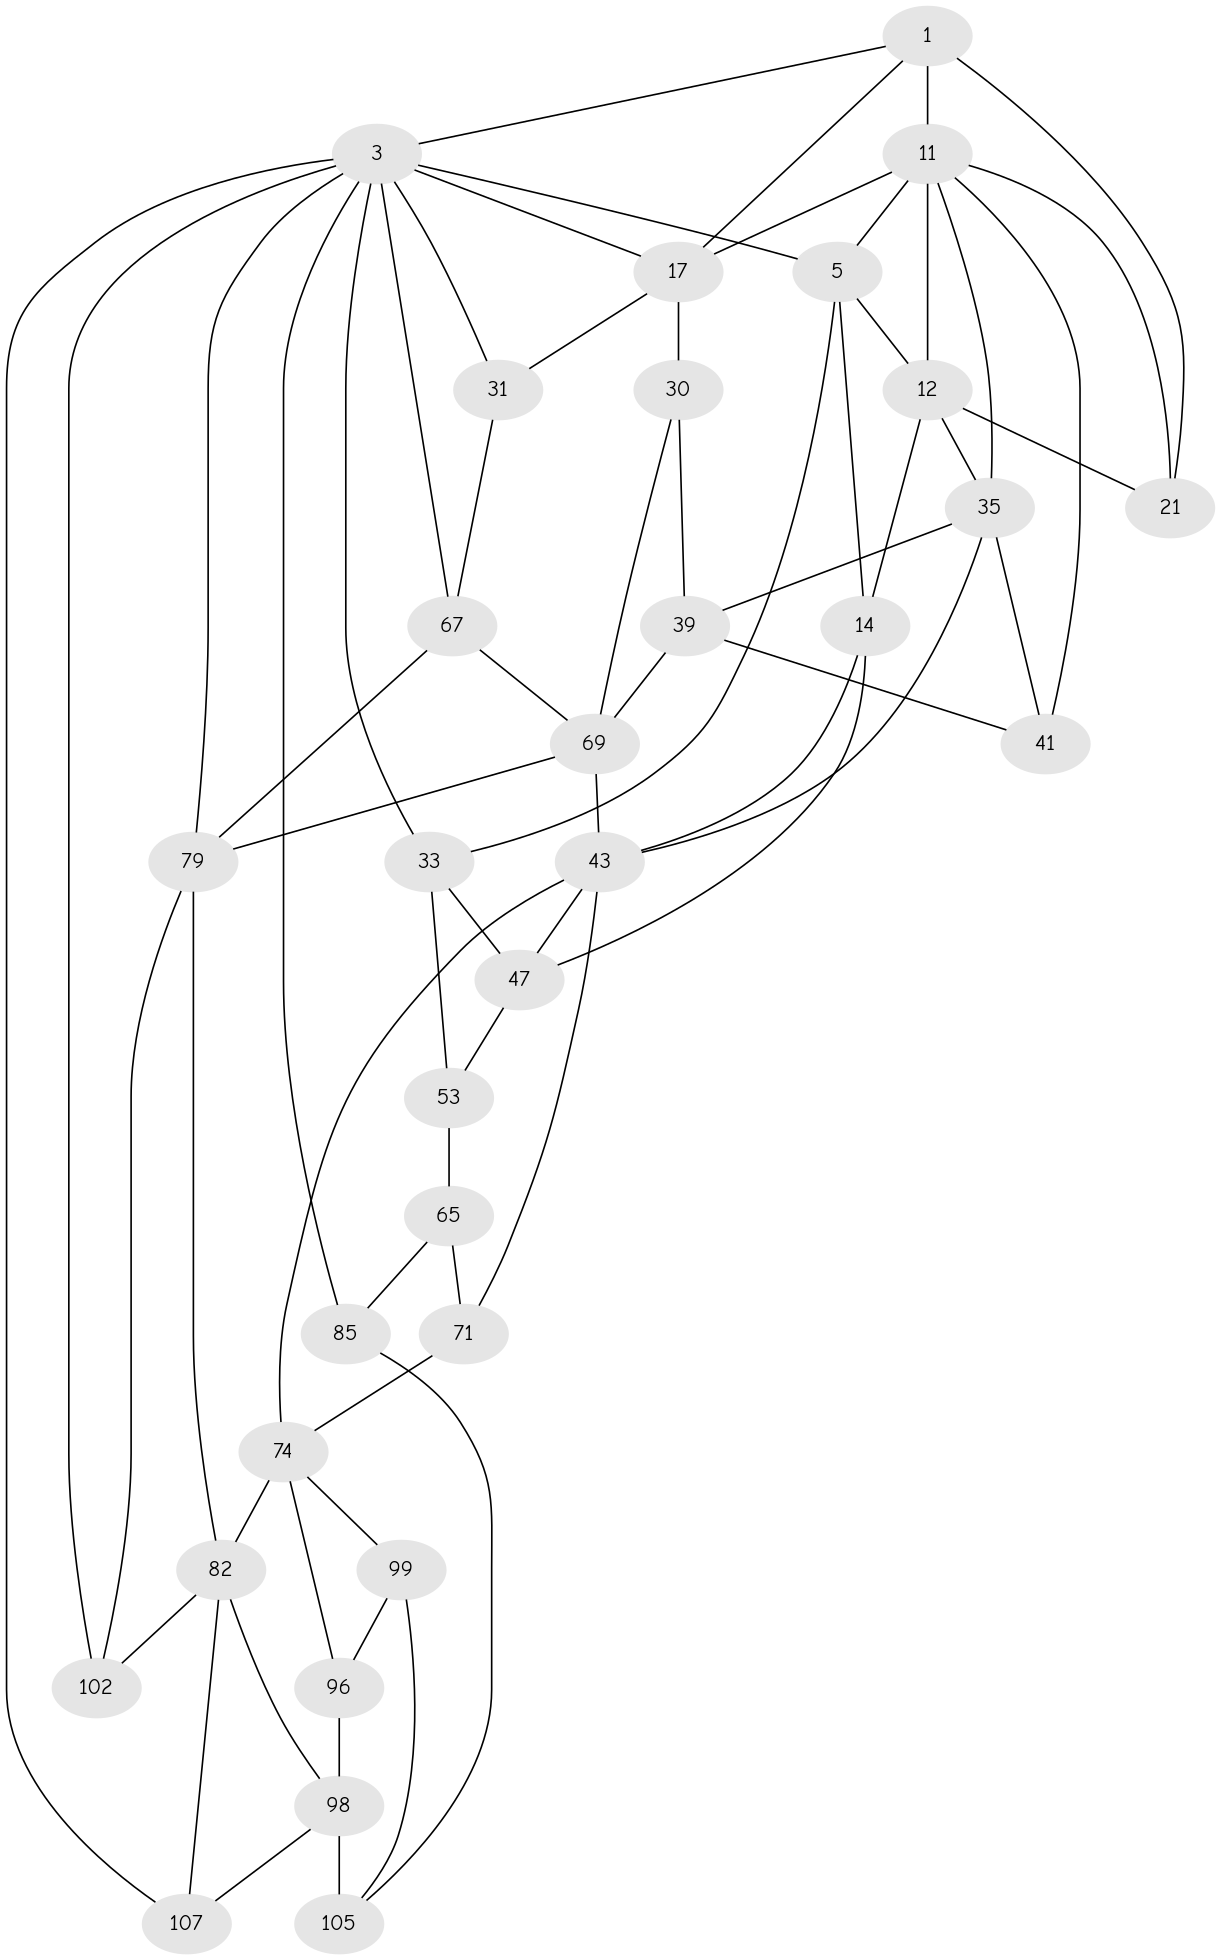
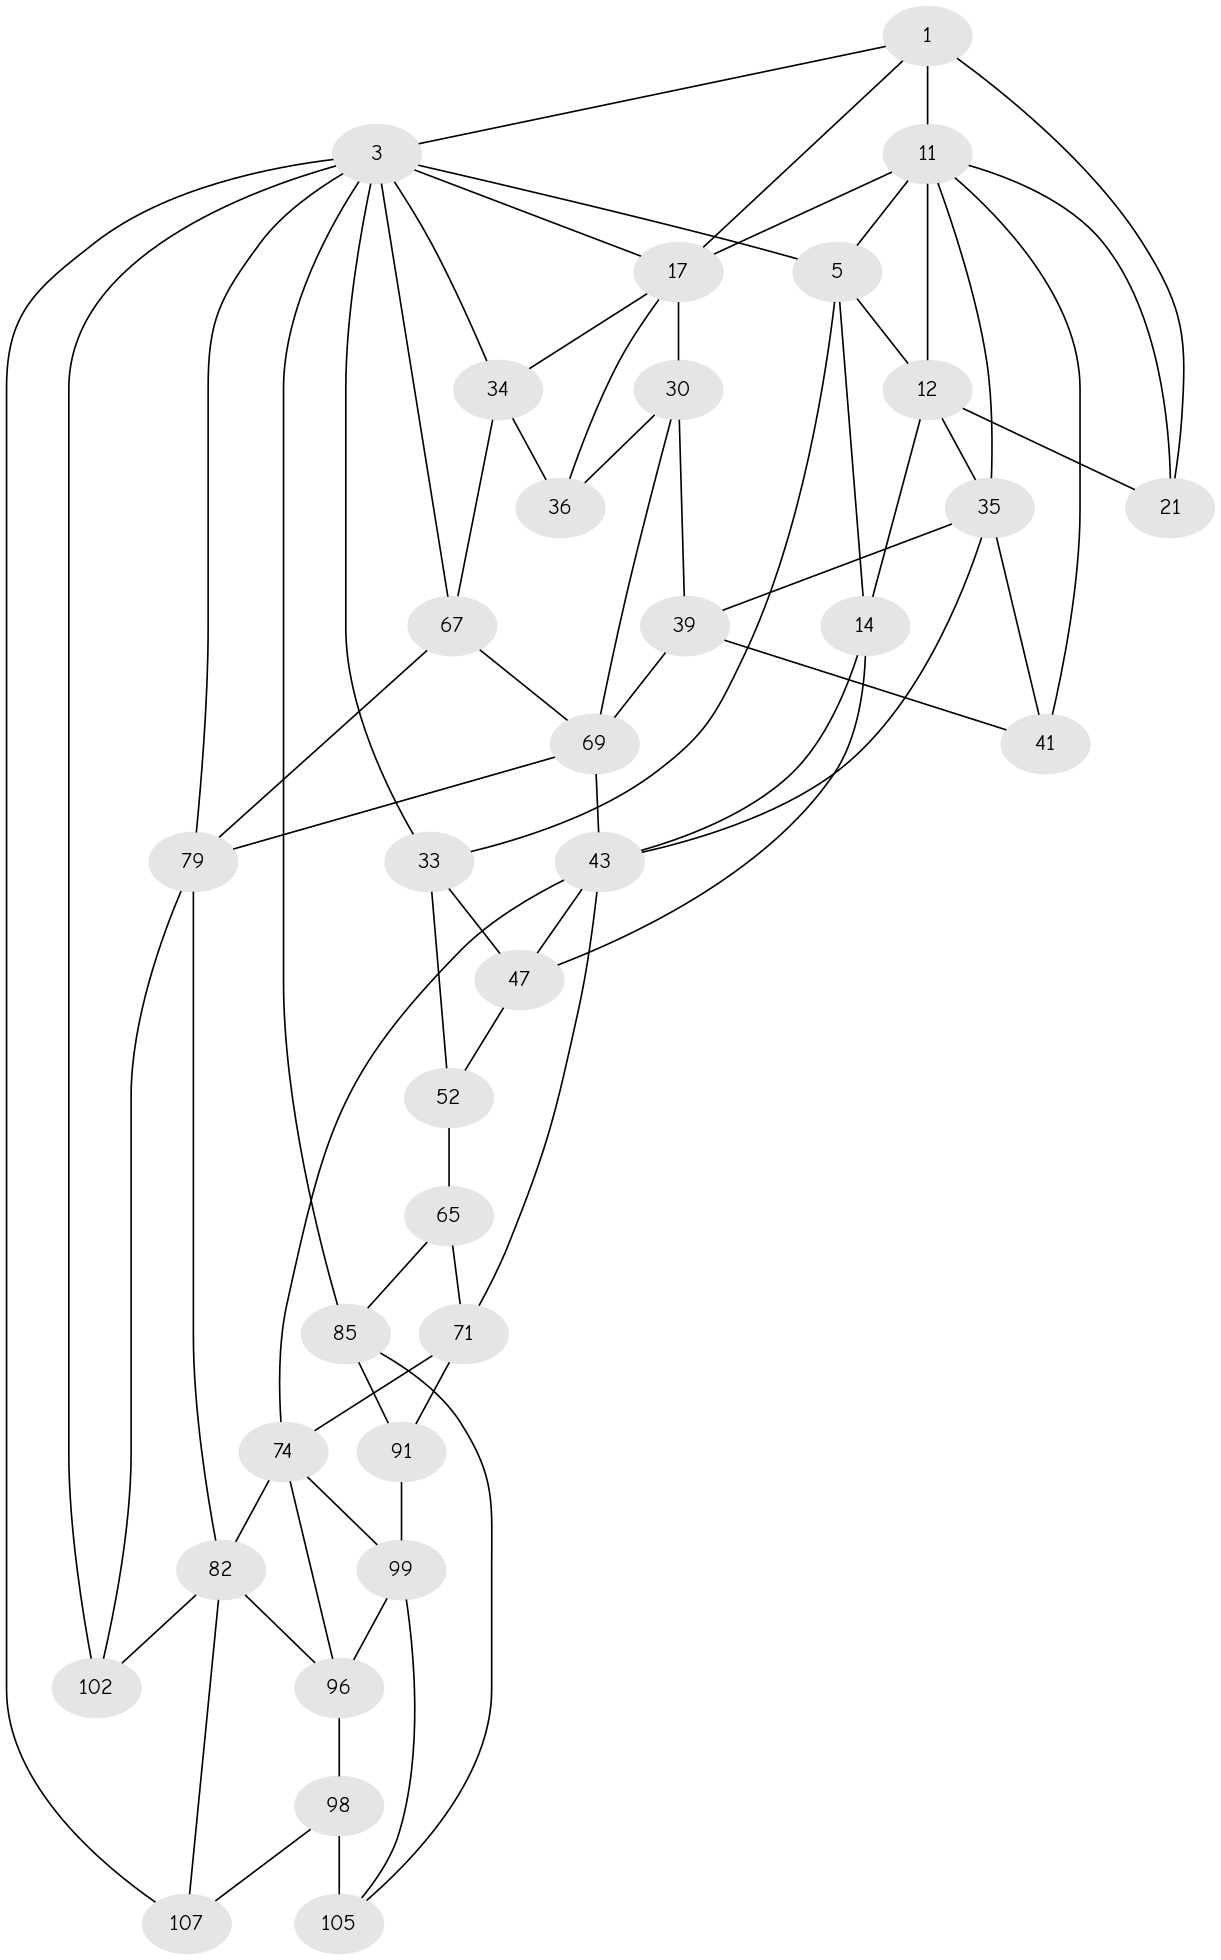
(498, 390) -> (498, 390)
none -> (560, 508)
(449, 1098) -> (449, 1098)
none -> (402, 1452)
(268, 1693) -> (280, 1629)
